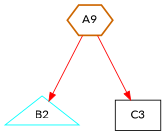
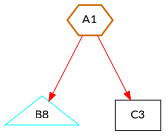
(90, 20) -> (90, 20)
(42, 115) -> (42, 115)
